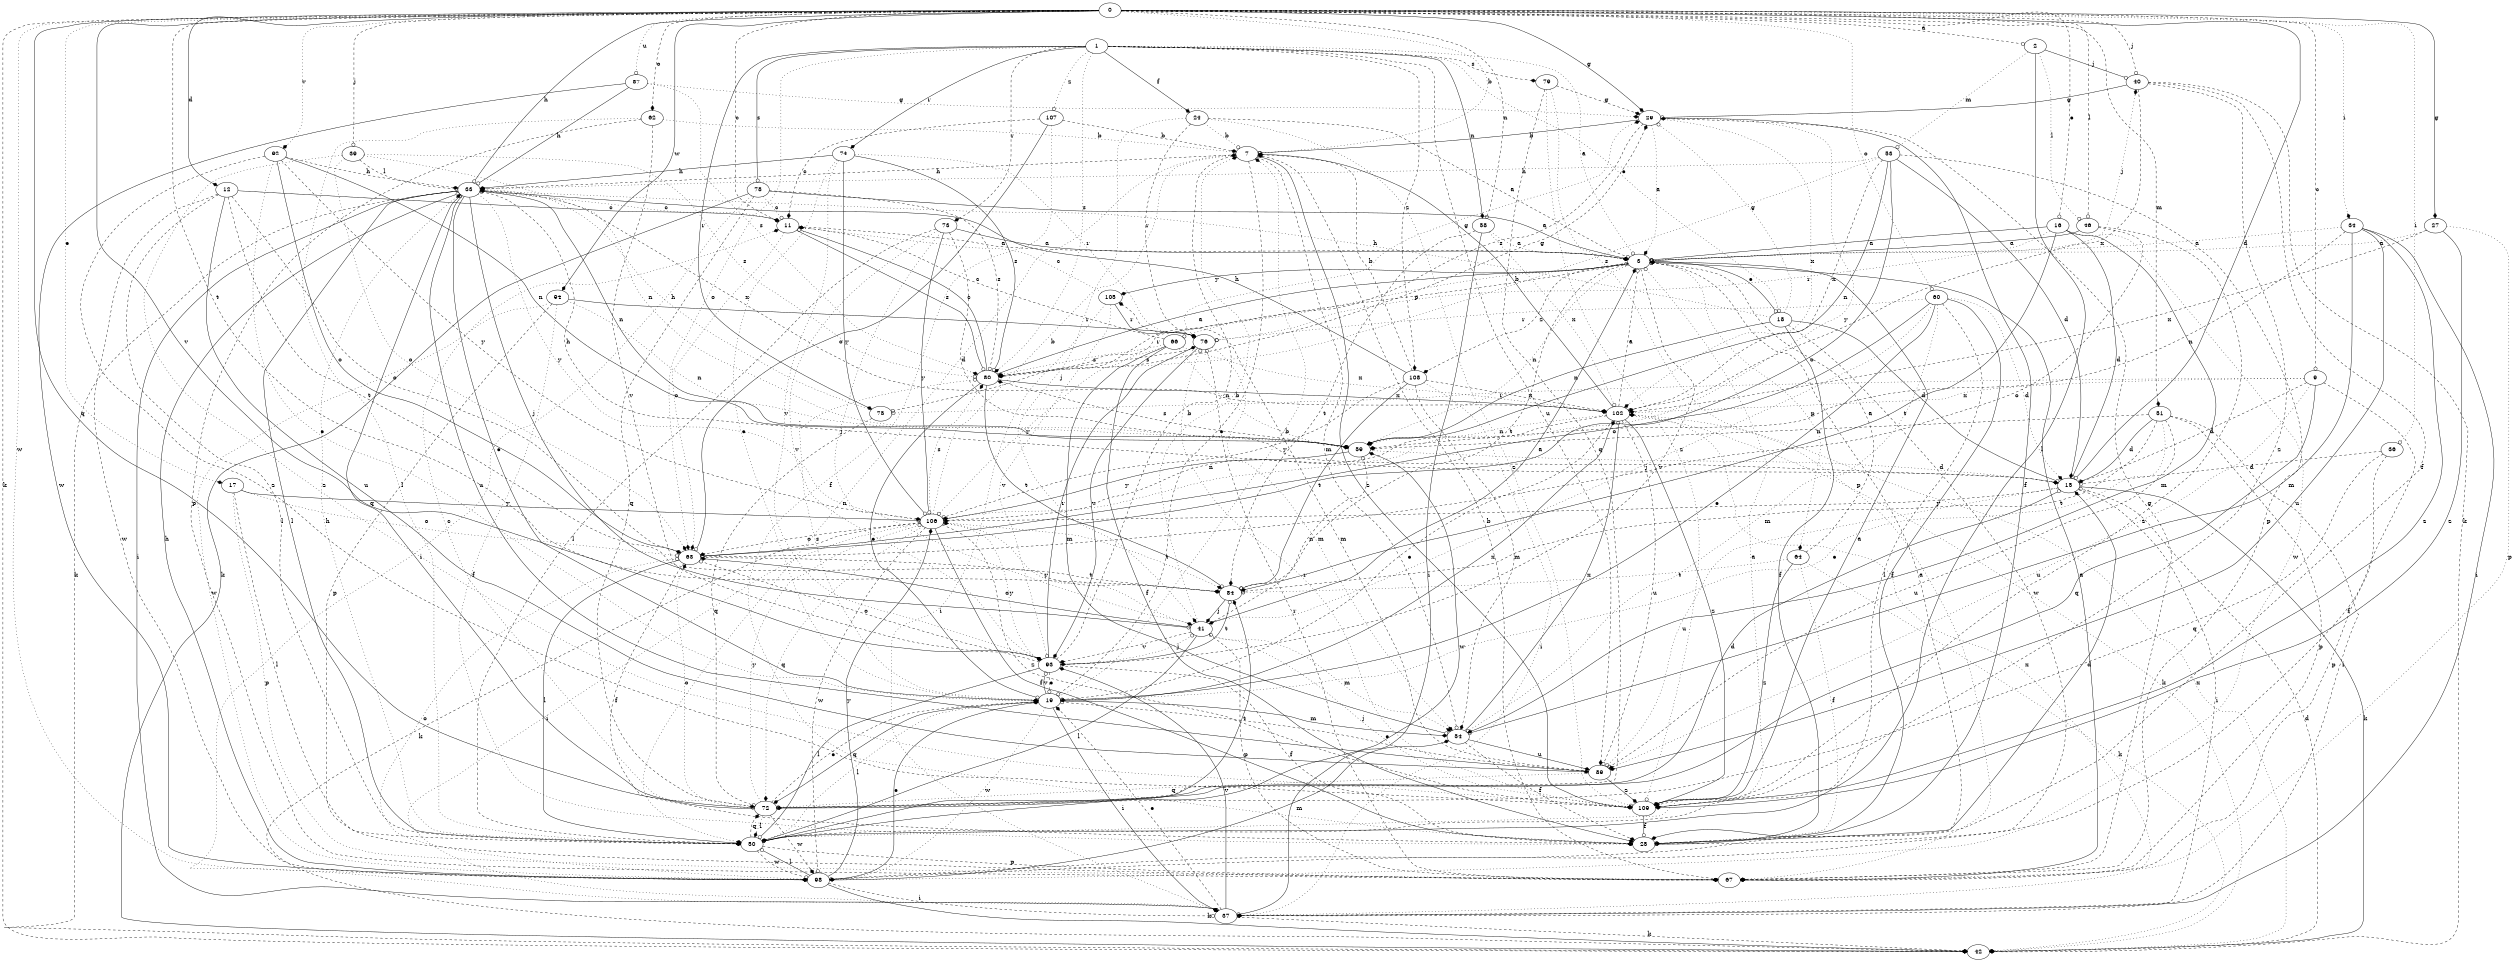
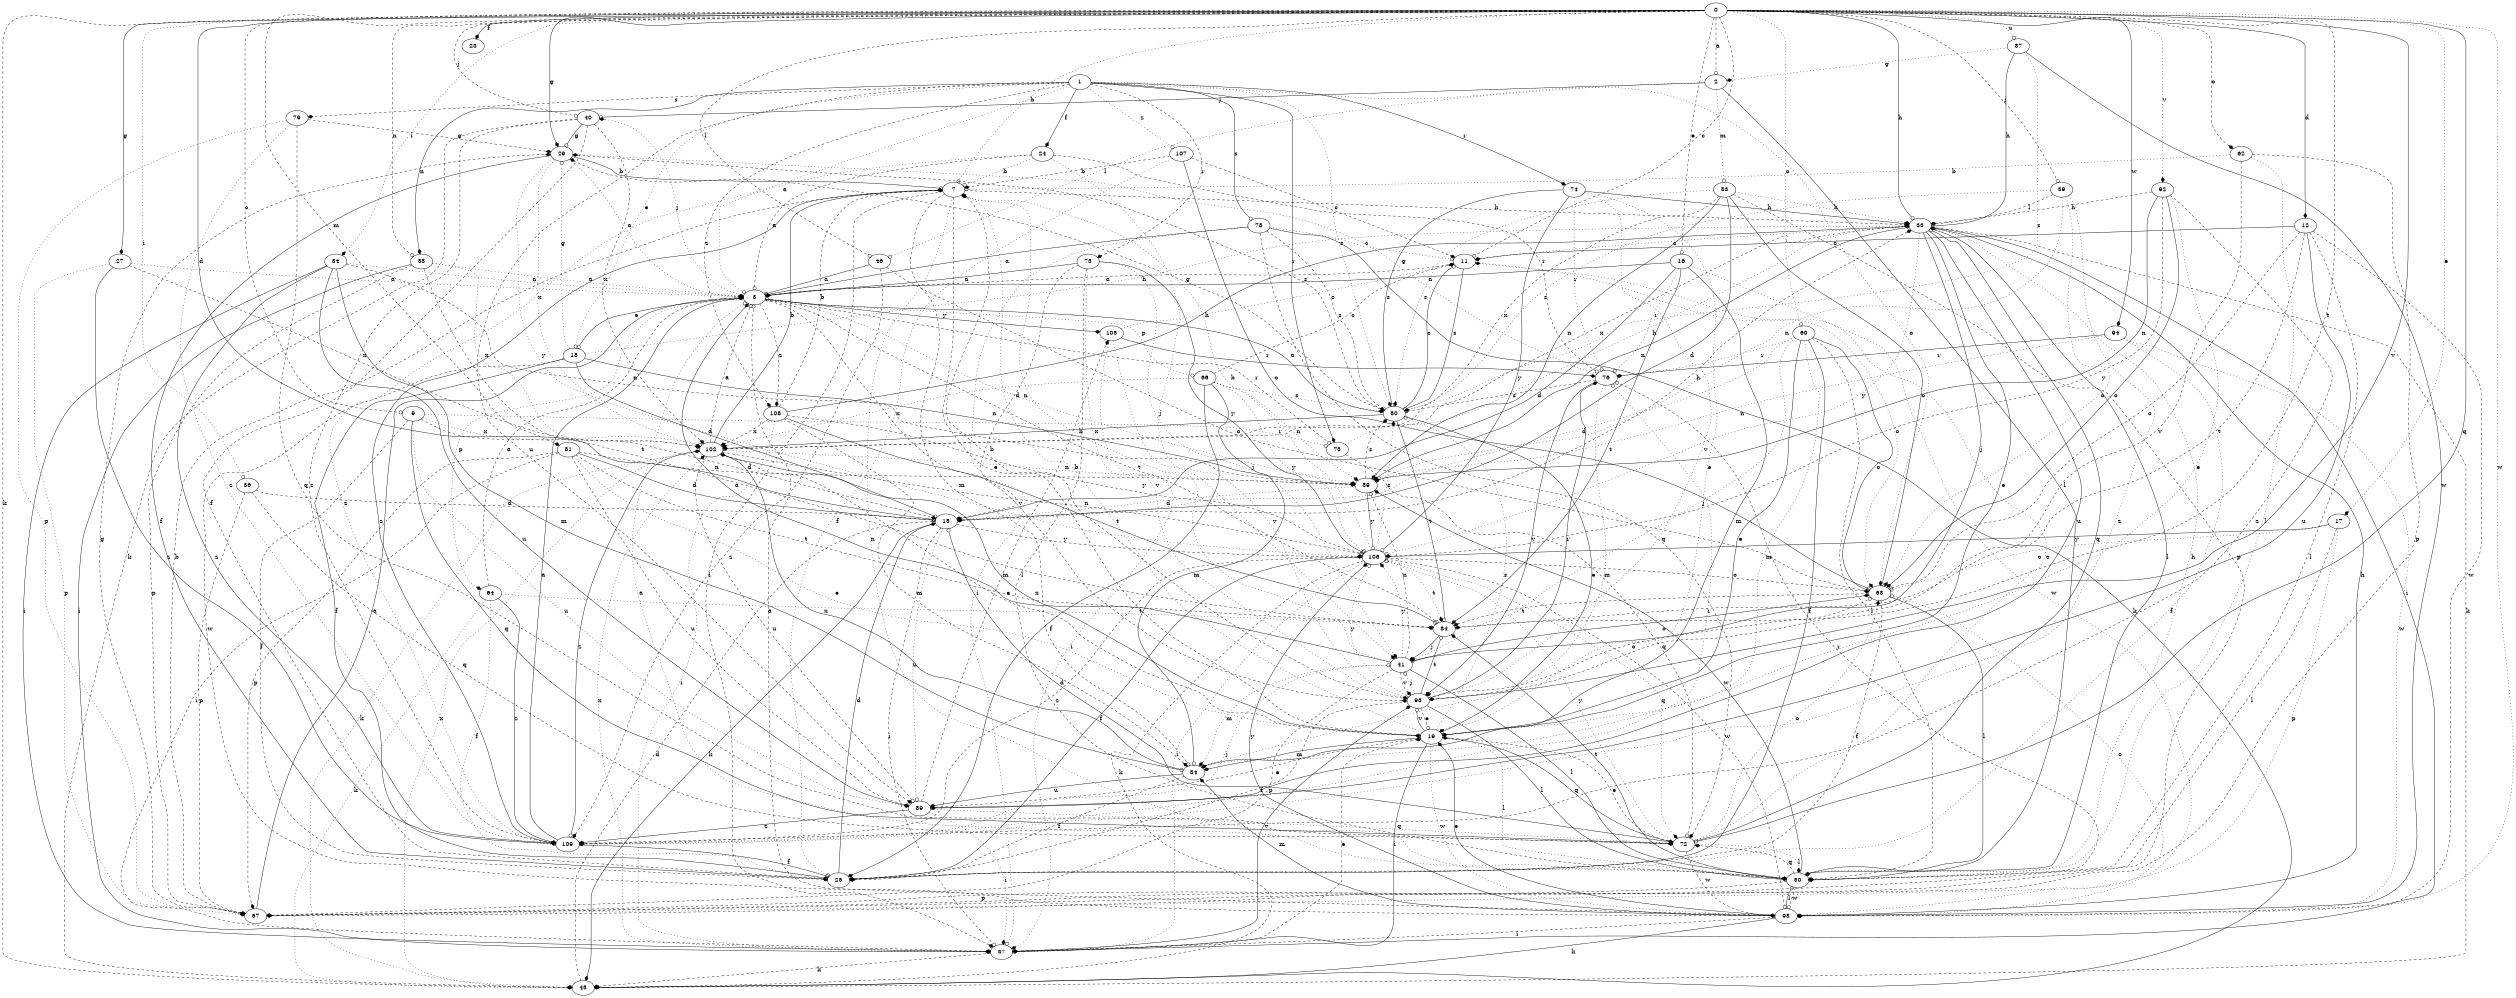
none -> (473, 46)
(1140, 109) -> (1870, 64)
(1197, 455) -> (1468, 492)
none -> (710, 637)
none -> (993, 856)
(725, 861) -> (150, 551)
(1978, 952) -> (583, 988)
